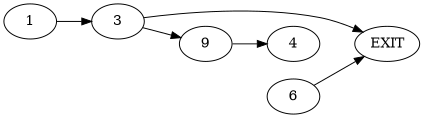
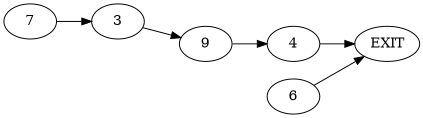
(250, 11) -> (332, 44)
(30, 21) -> (30, 21)
